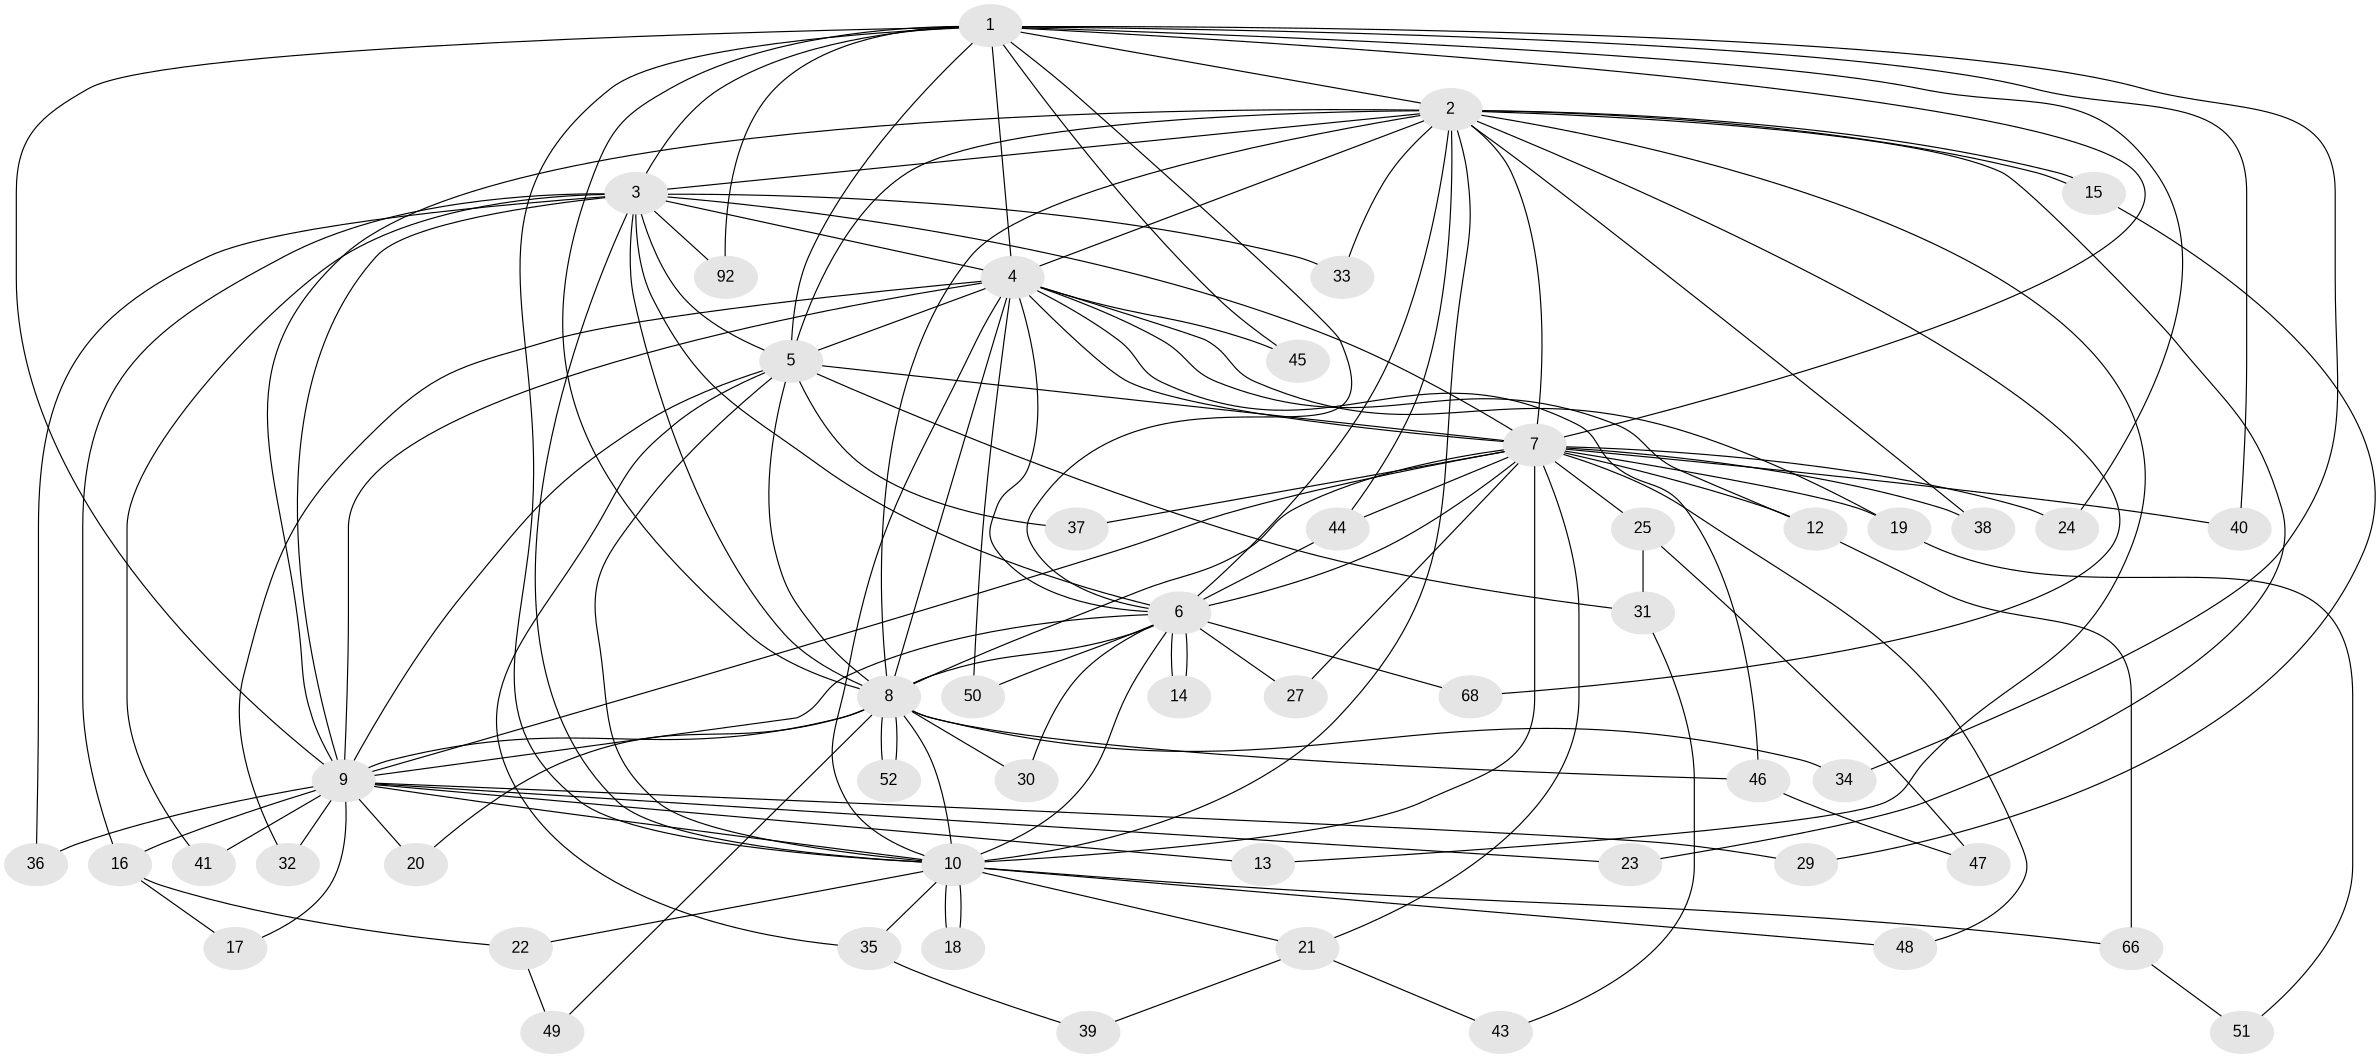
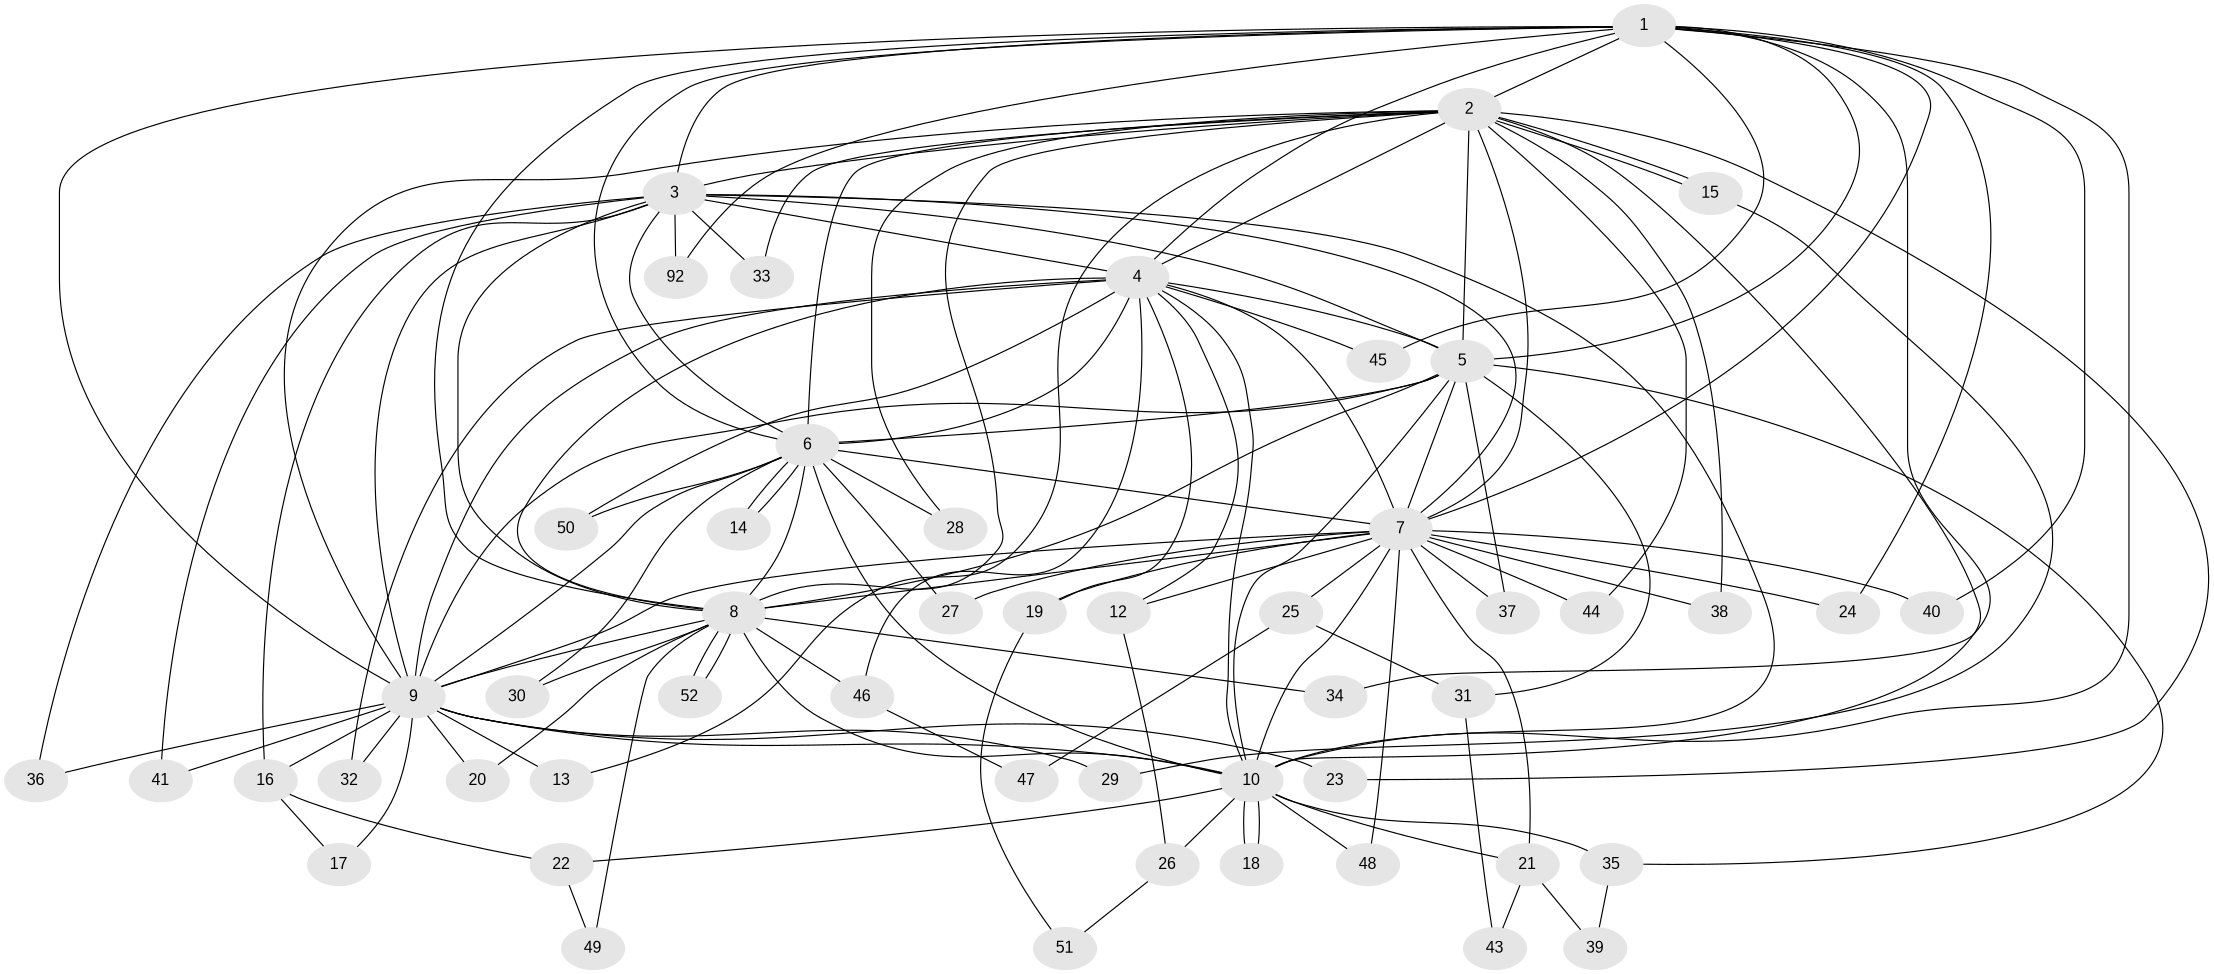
(1259, 571) -> (1155, 419)
(1471, 697) -> (956, 529)
(2131, 949) -> (1168, 865)
